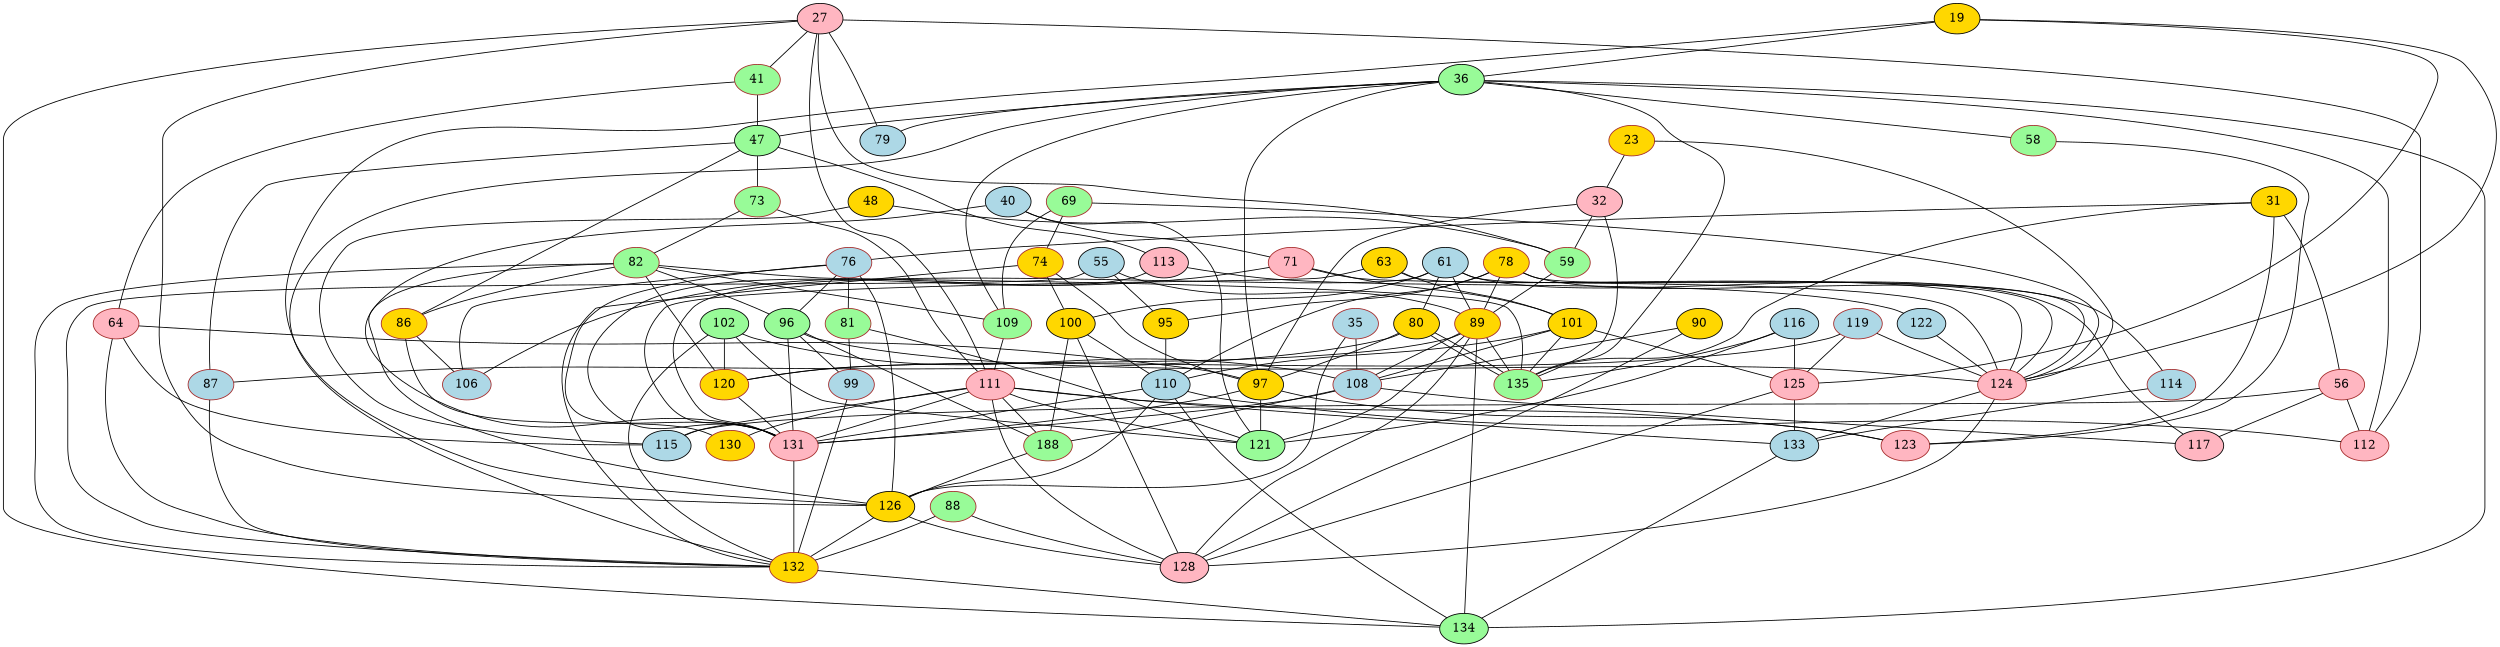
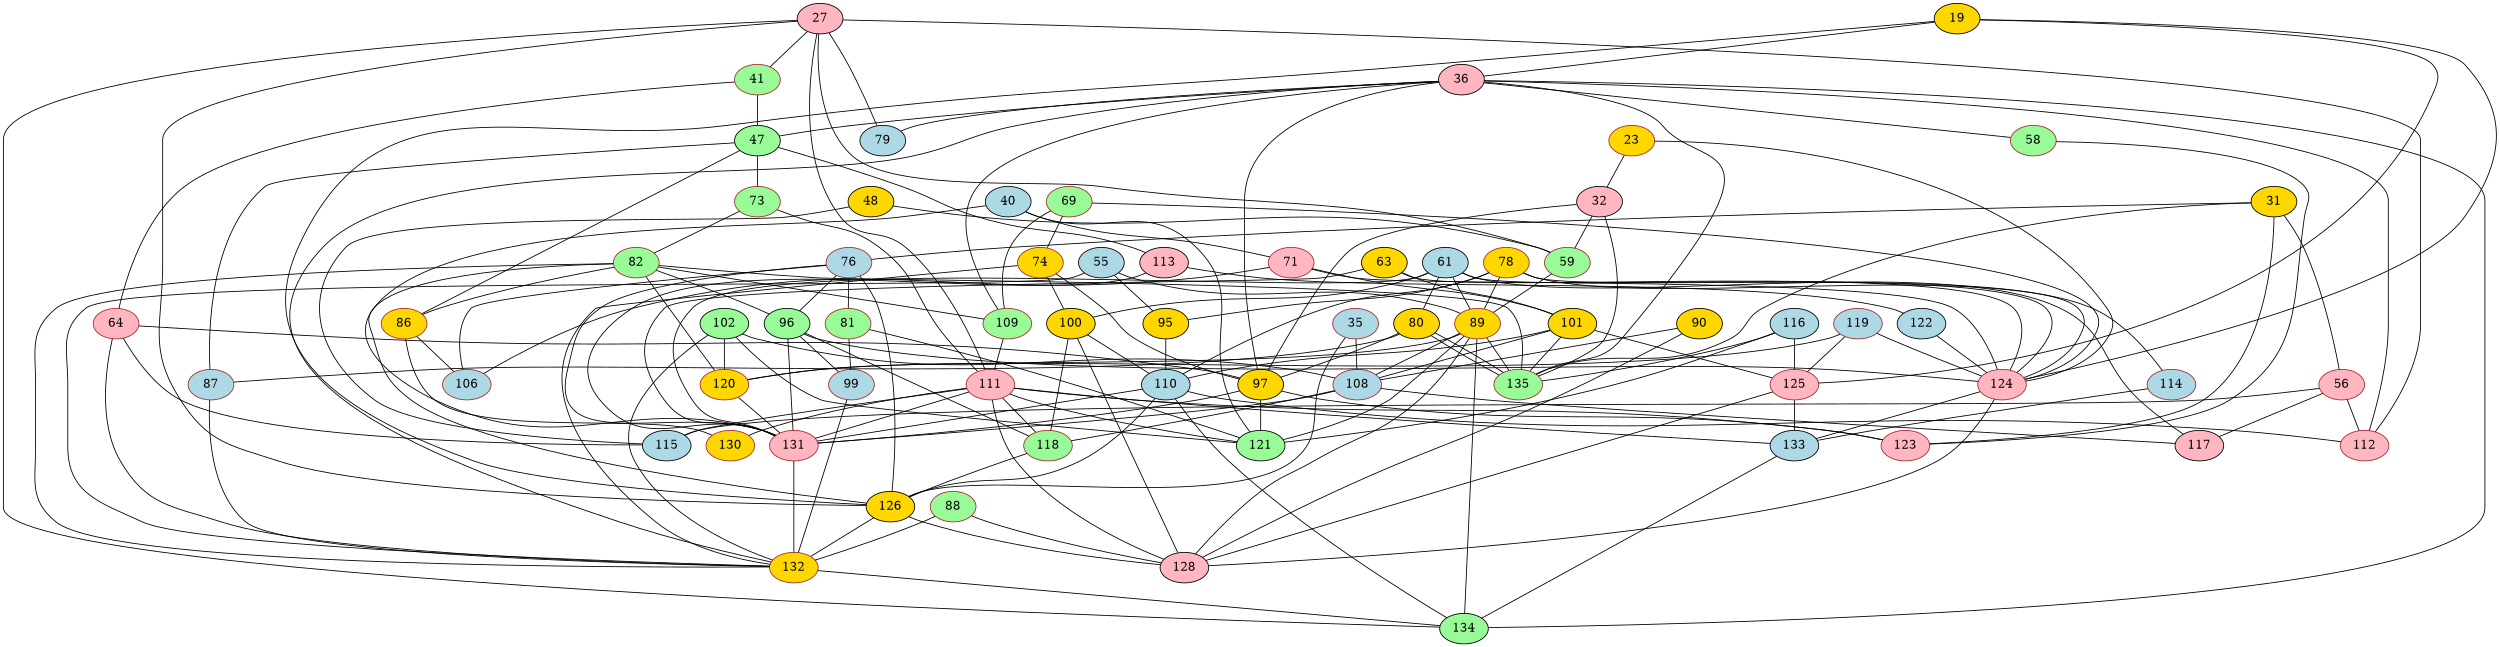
(1461, 80) -> (1461, 80)
(1048, 446) -> (1048, 446)
